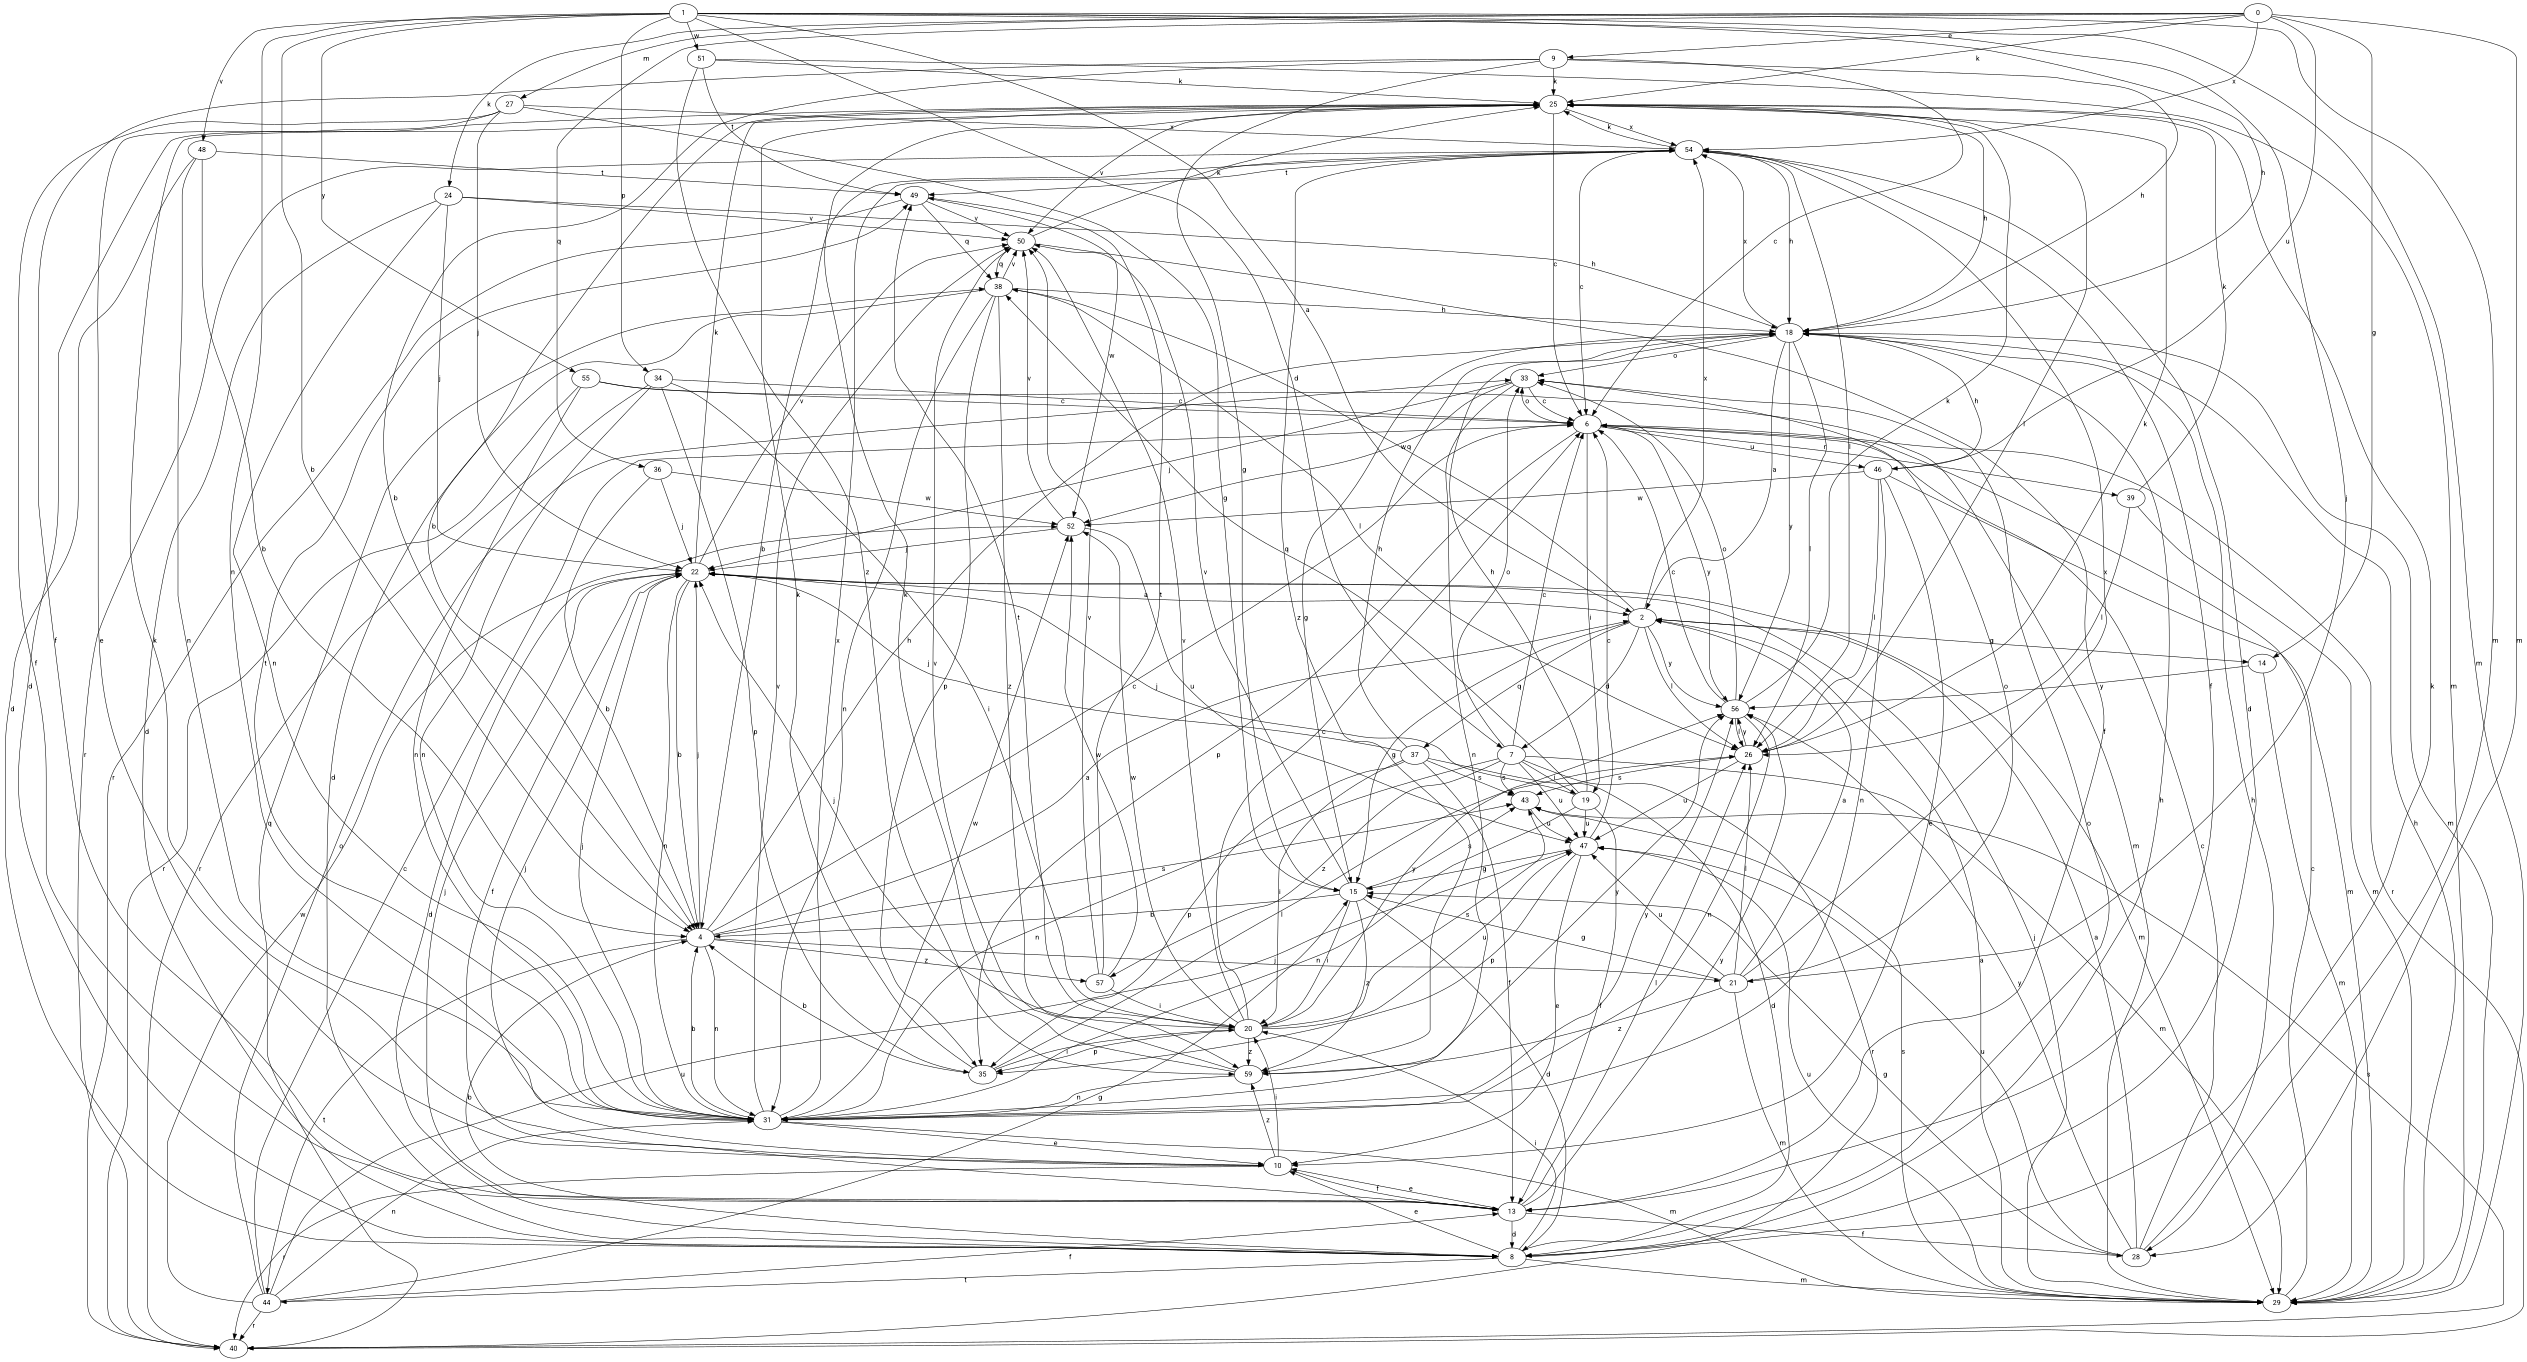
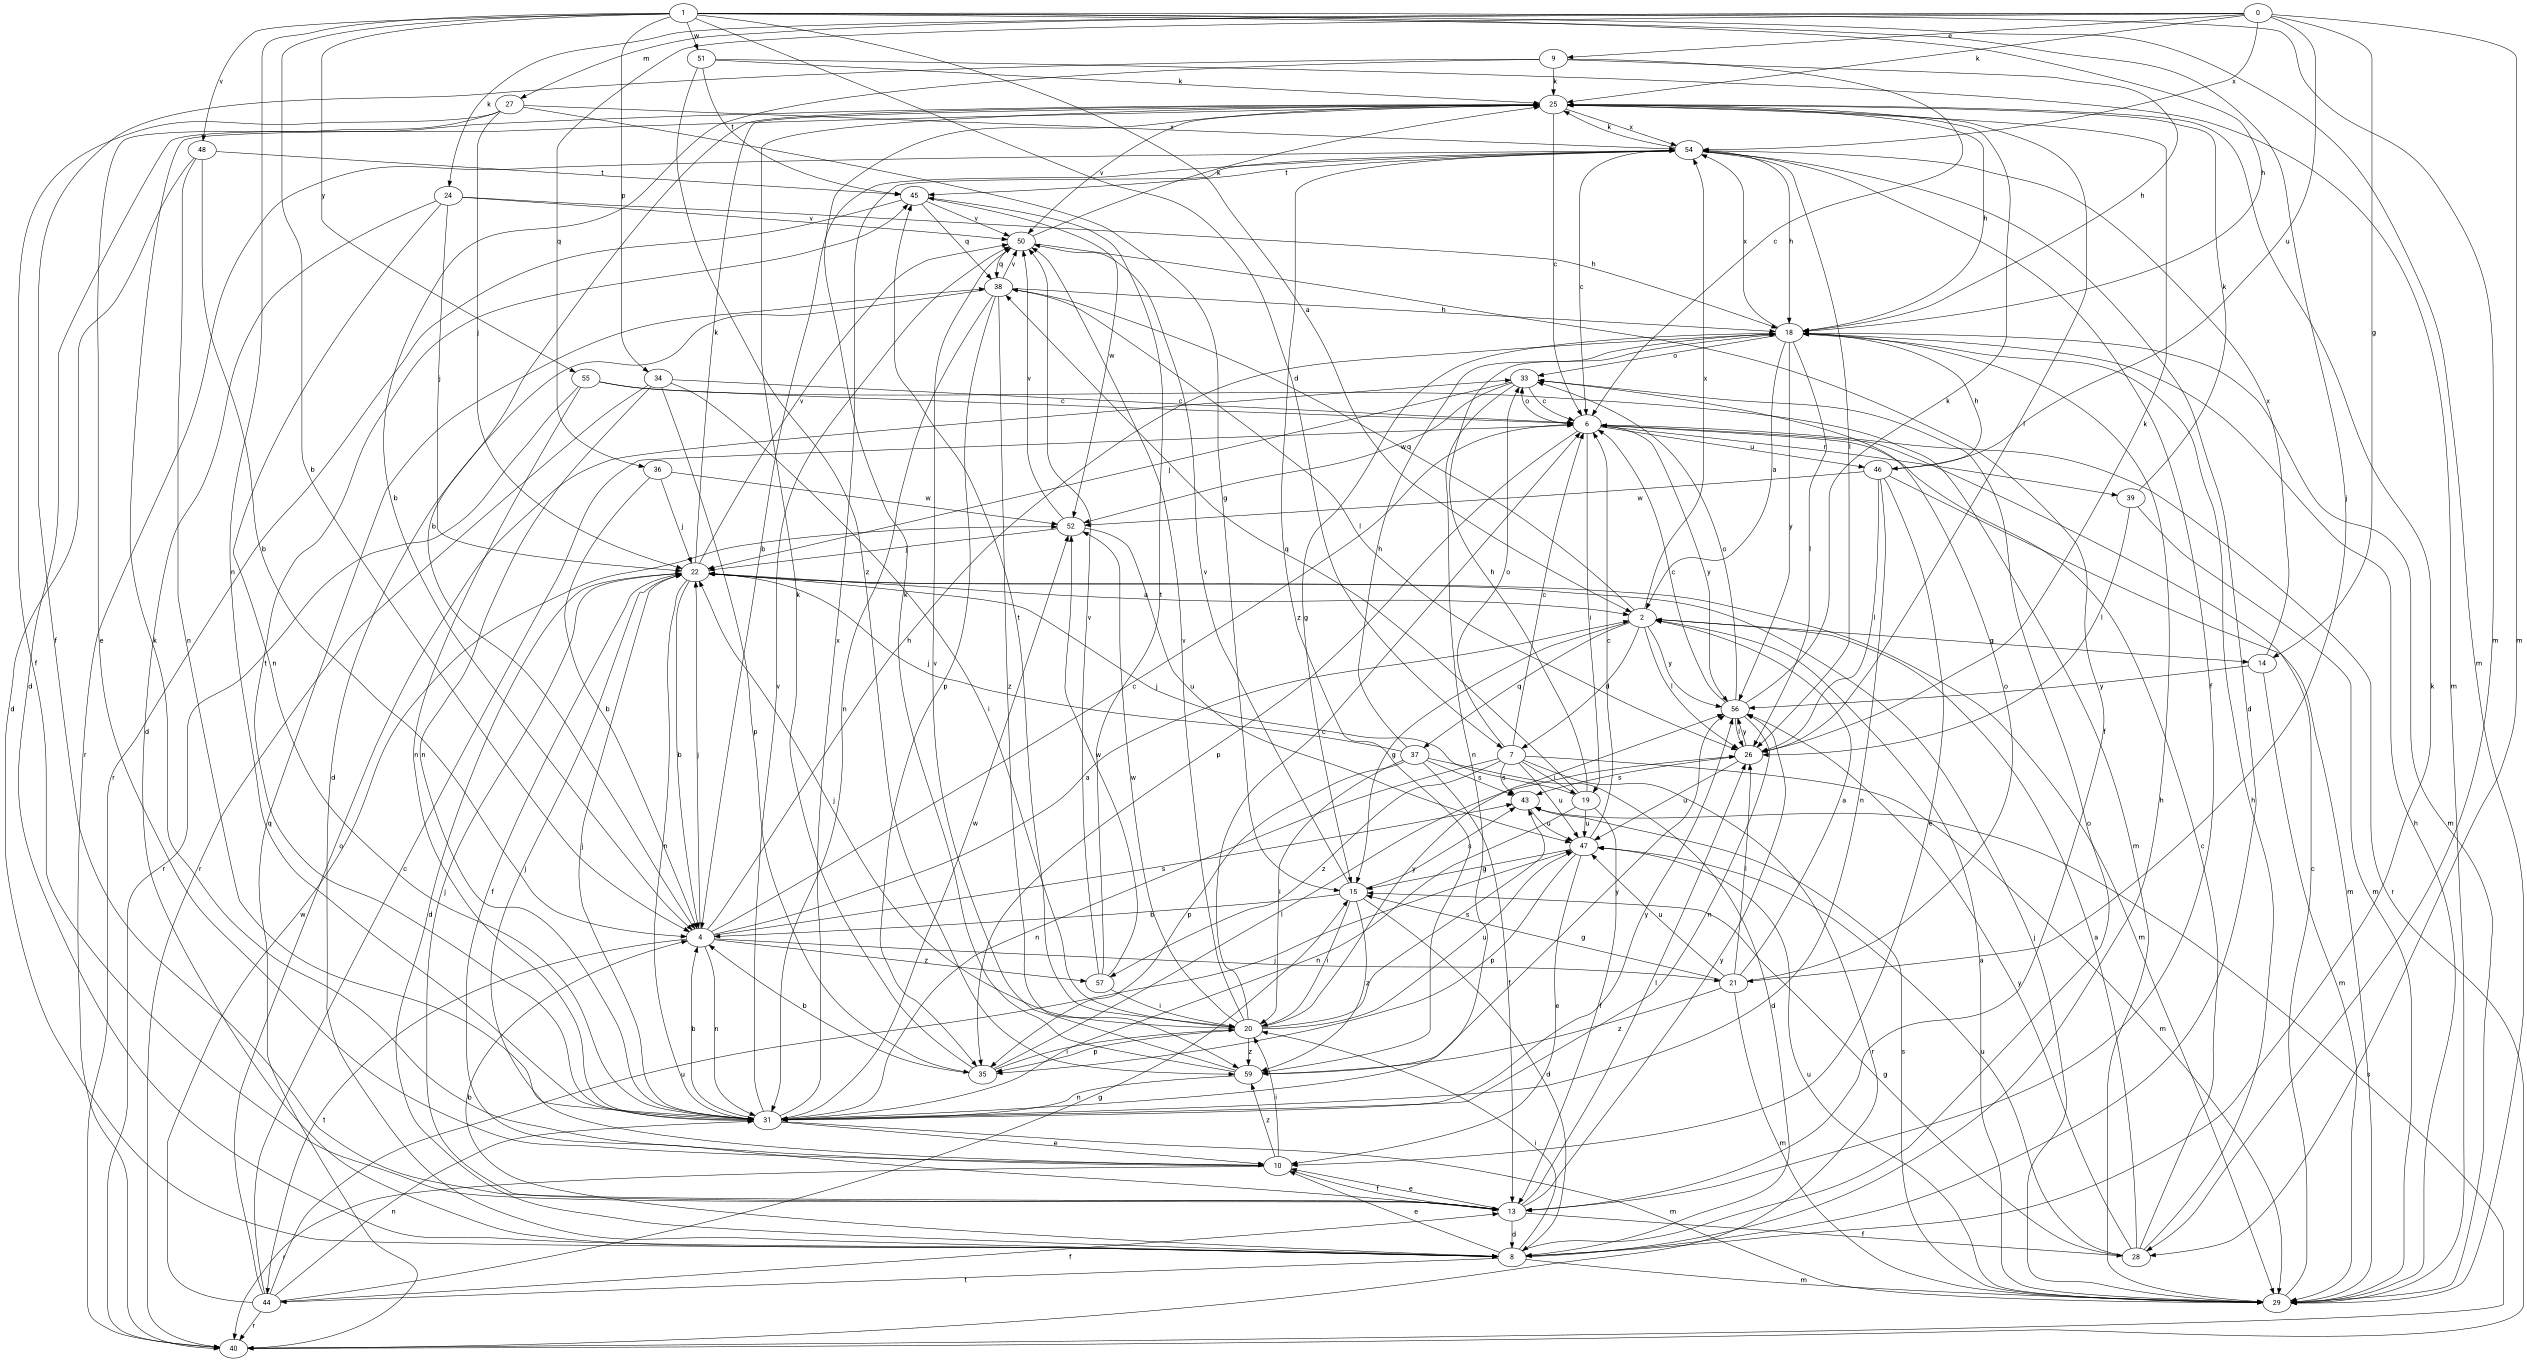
(915, 196) -> (915, 196)
(1220, 326) -> none
(2103, 535) -> (2141, 250)
